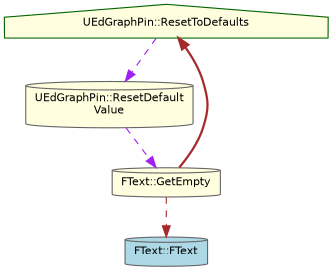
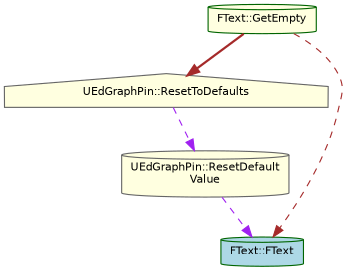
(166, 23) -> (166, 92)
(138, 143) -> (234, 213)
(166, 182) -> (262, 19)
(166, 252) -> (262, 252)
